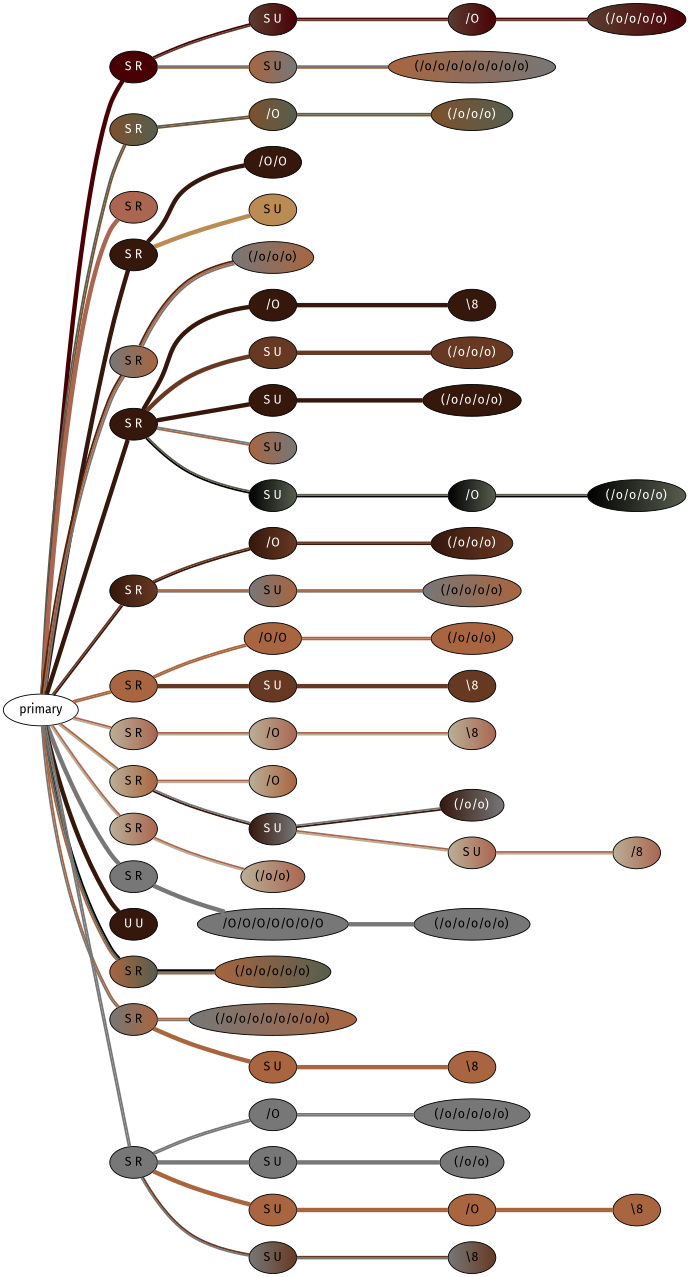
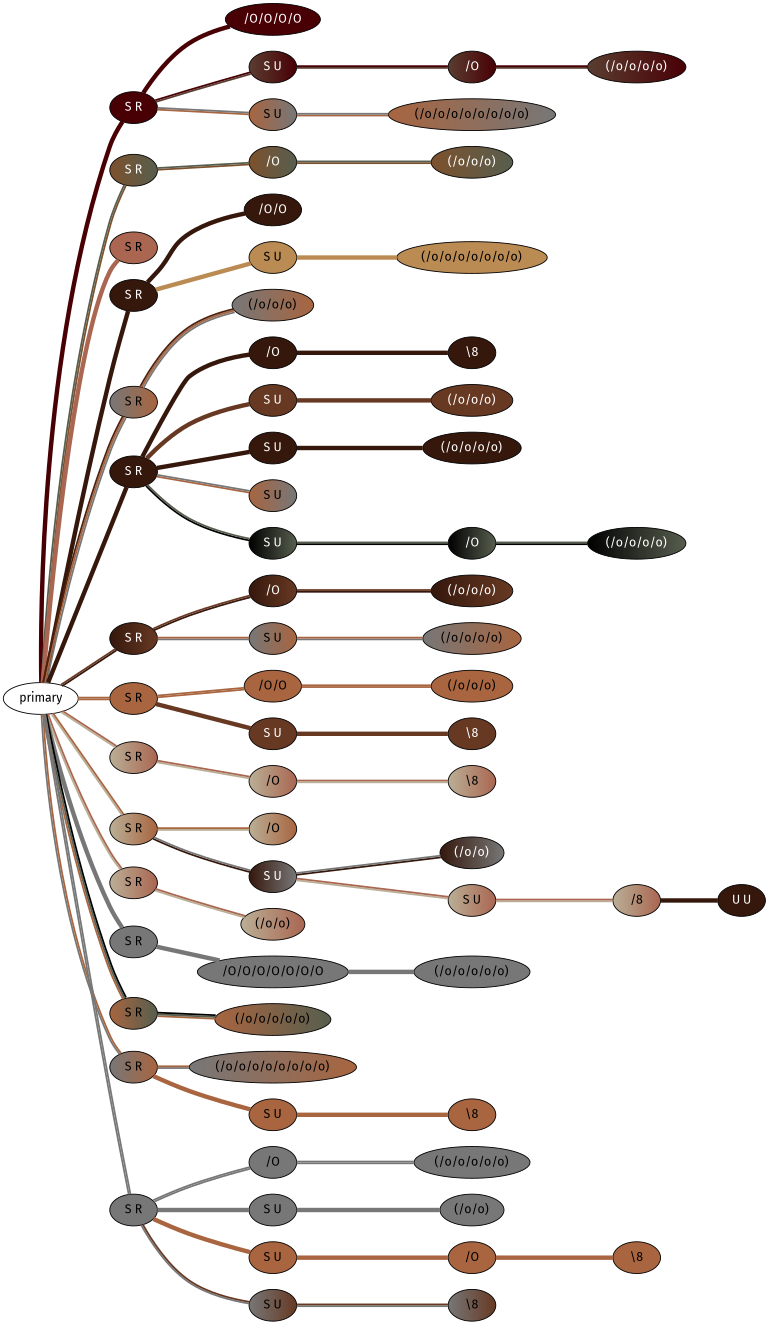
none -> (273, 19)
none -> (472, 258)
(73, 822) -> (689, 900)
